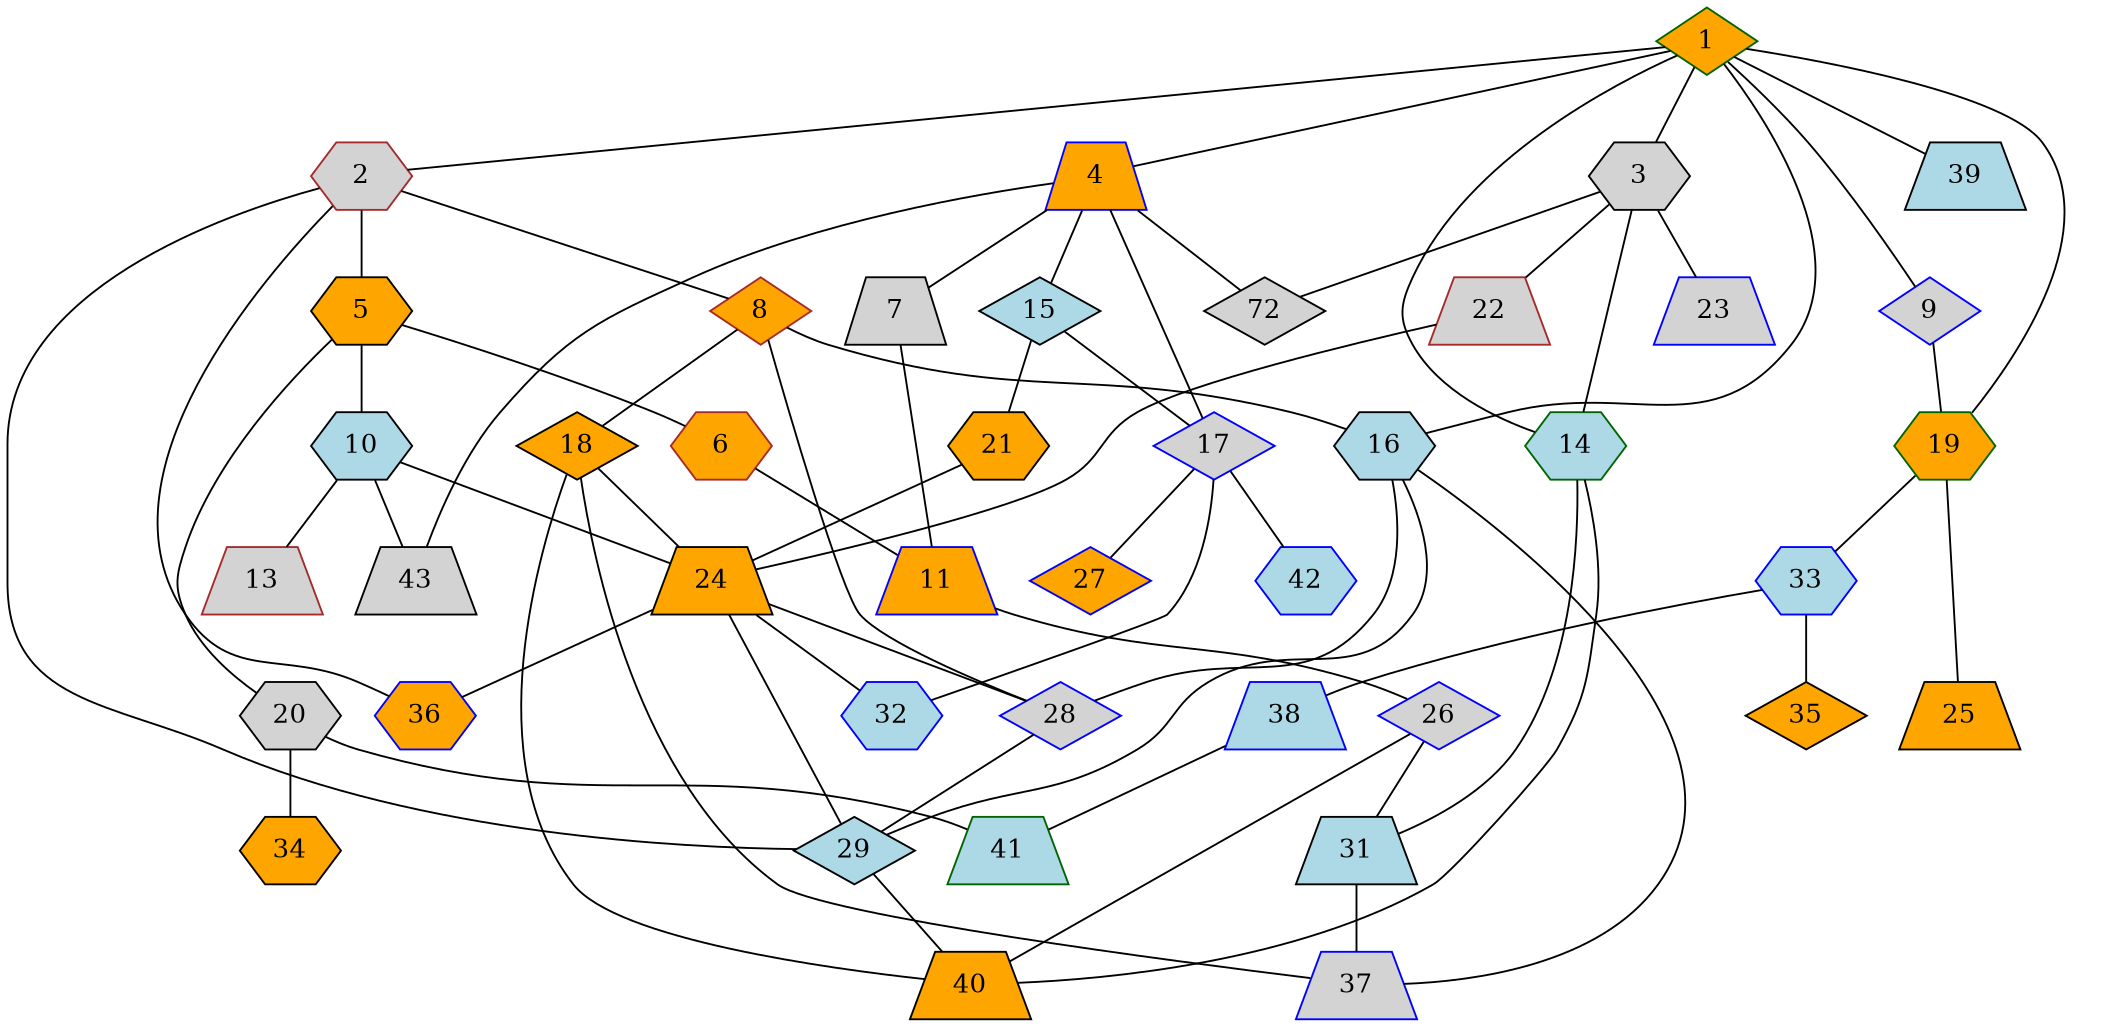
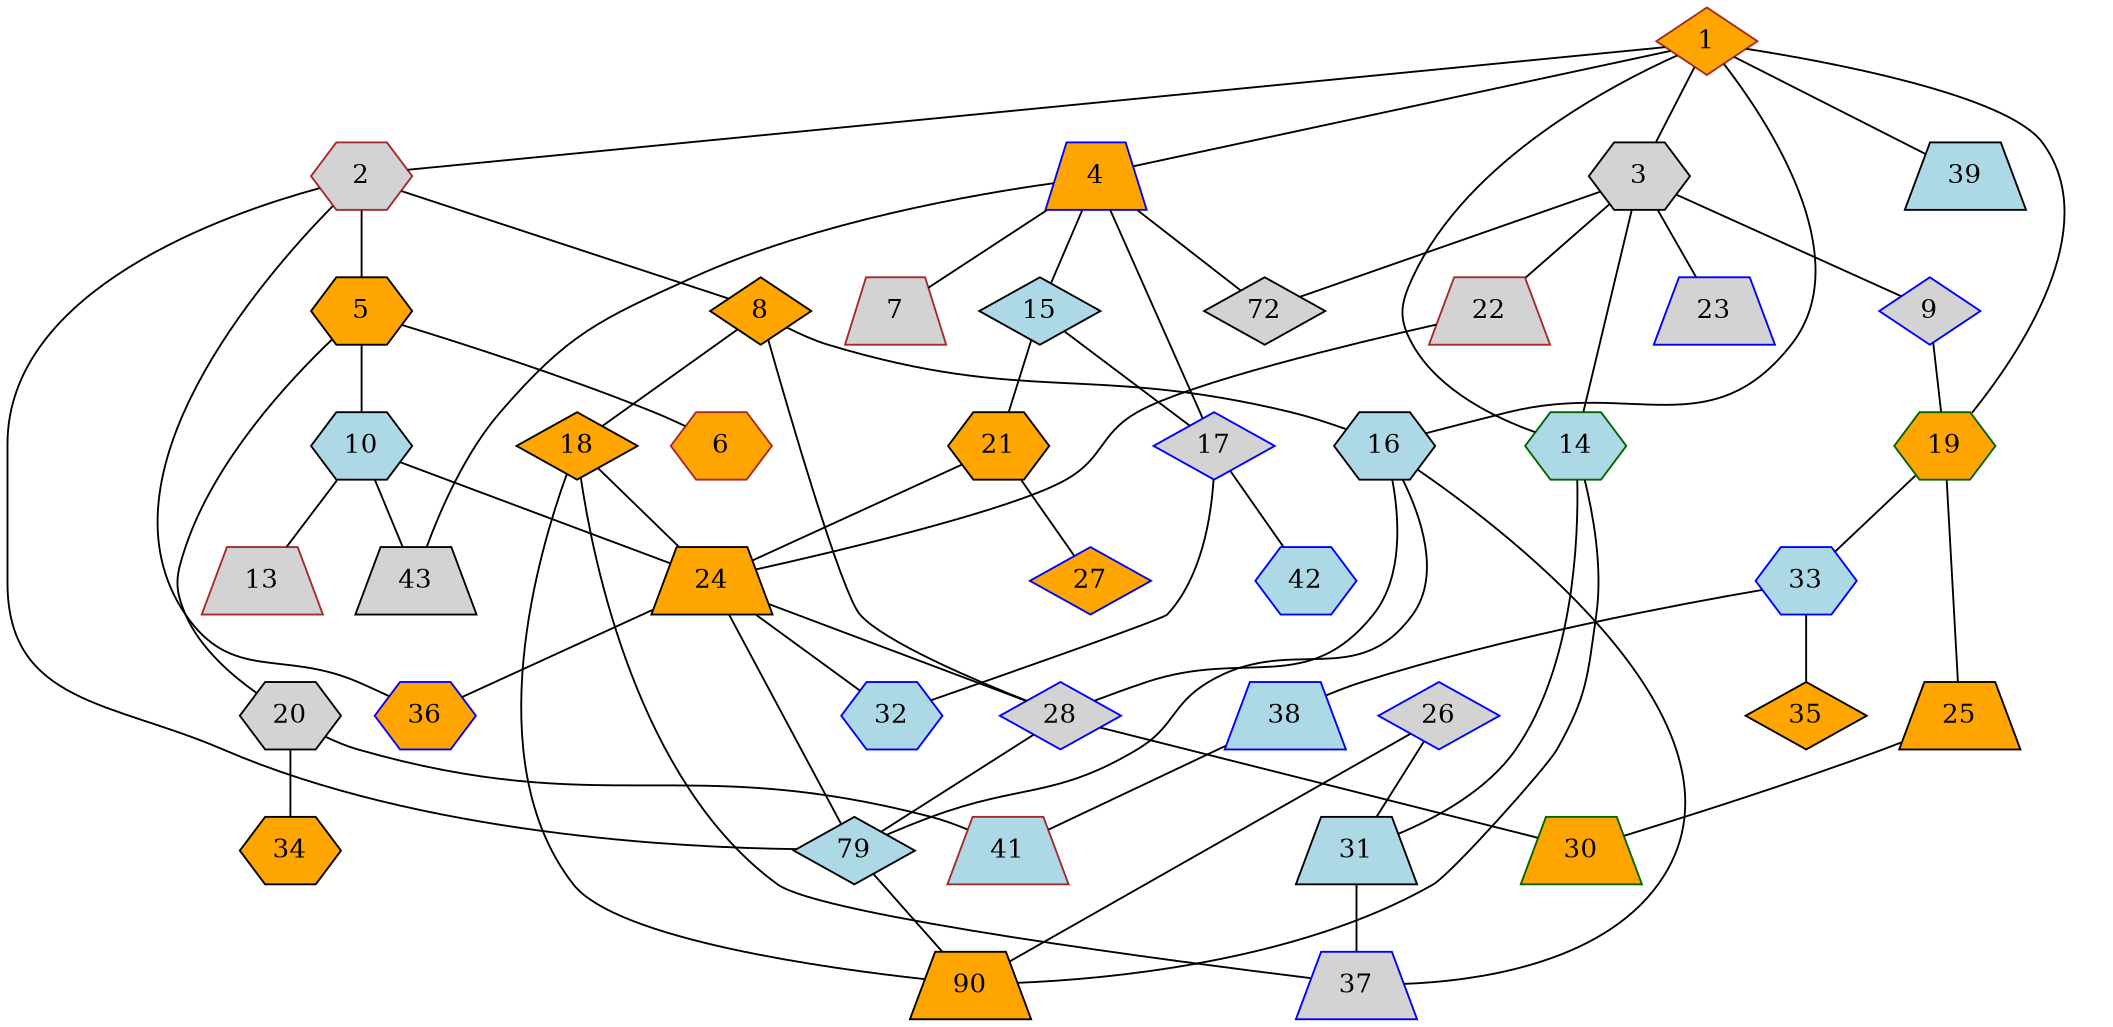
(1707, 41) -> (1707, 41)
(1829, 168) -> (1789, 245)
(761, 311) -> (761, 311)
(896, 311) -> (896, 311)
(1152, 513) -> (1048, 518)
(937, 581) -> none
(854, 851) -> (854, 851)
(1008, 851) -> (1008, 851)
none -> (1581, 851)
(971, 986) -> (971, 986)
